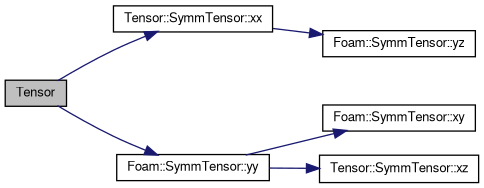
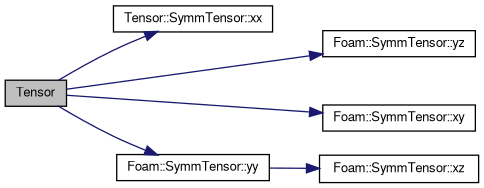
(291, 31) -> (188, 73)
(290, 144) -> (188, 104)
(399, 169) -> (399, 169)
